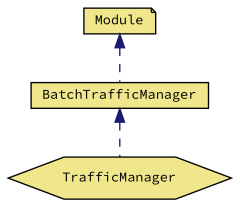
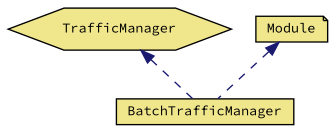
(120, 140) -> (172, 79)
